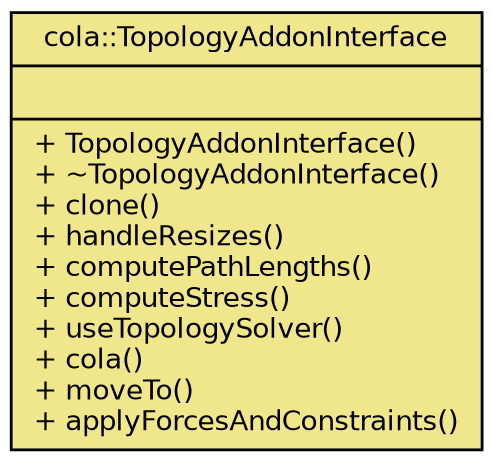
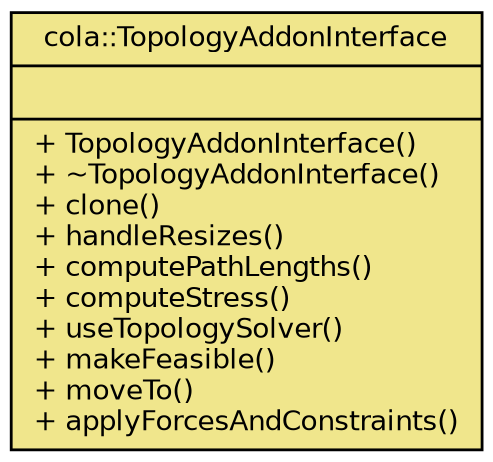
(90, 360) -> (156, 360)
